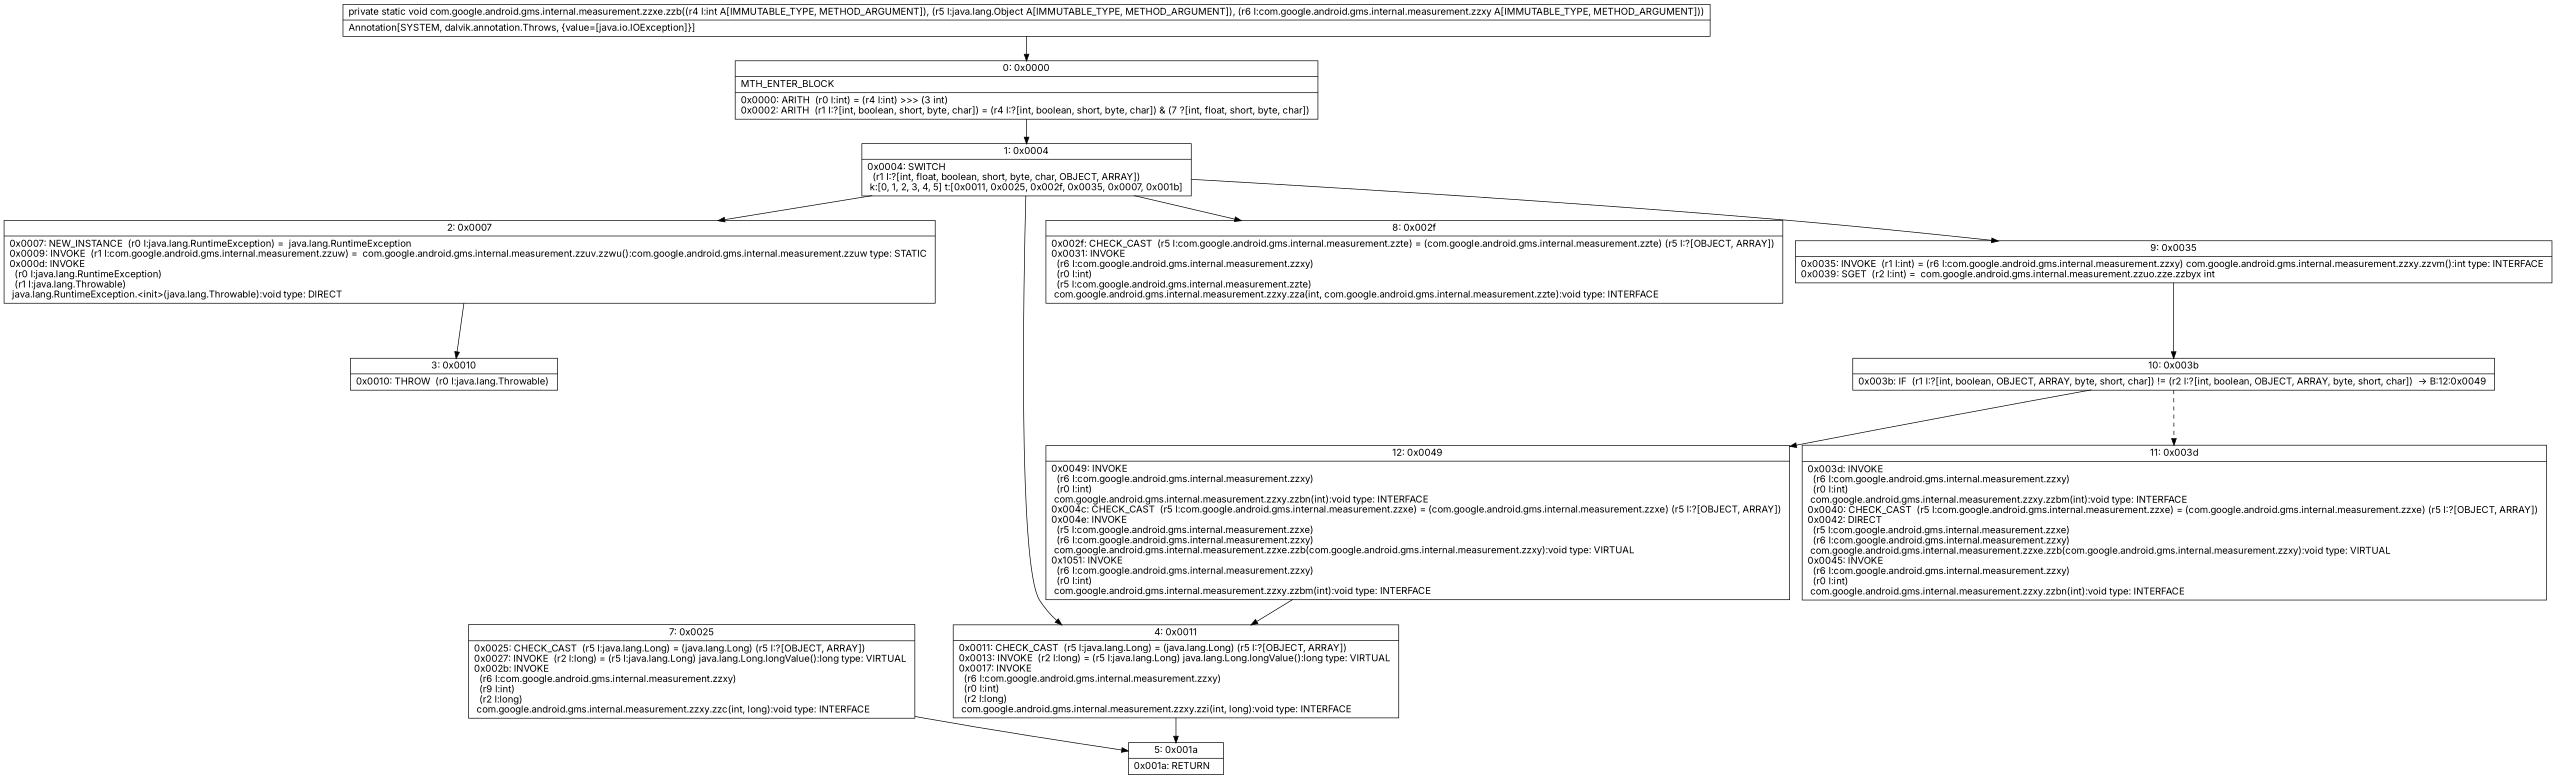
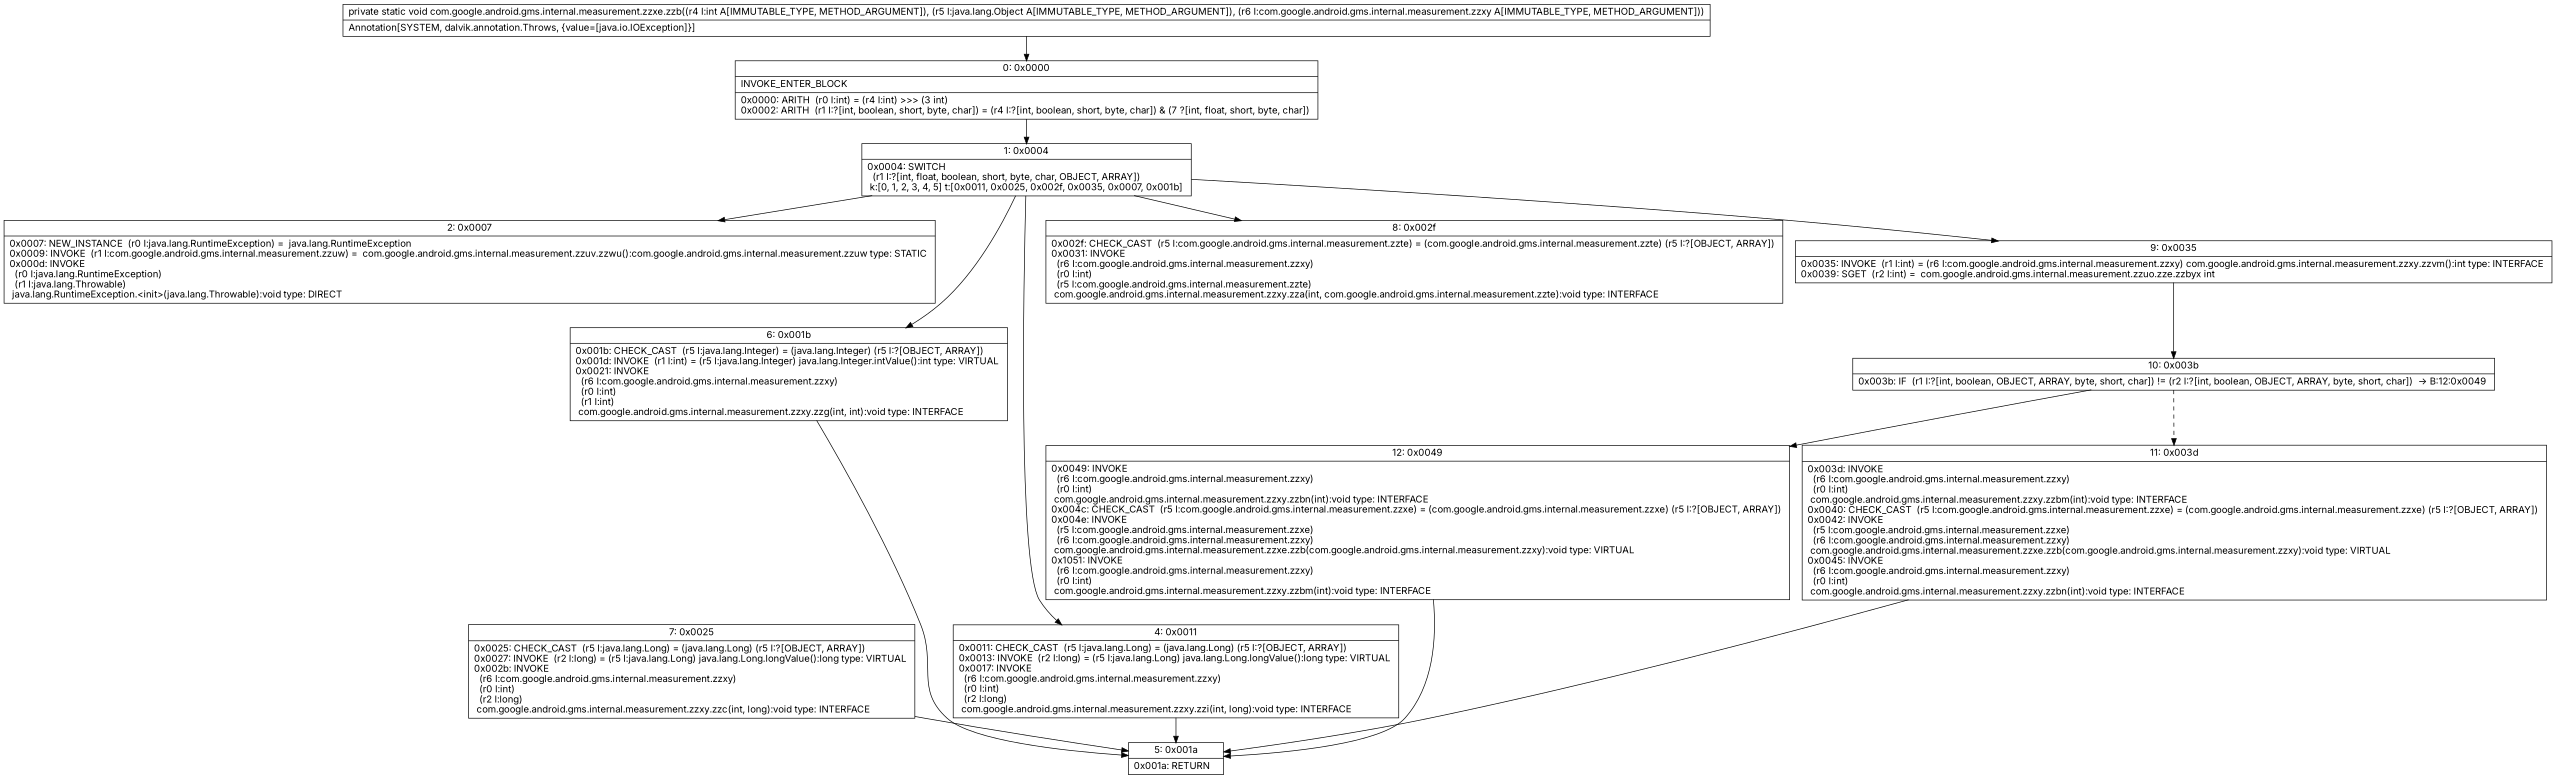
(788, 84) -> (794, 84)
(454, 374) -> none
none -> (789, 374)
(1848, 520) -> (1848, 520)
(1275, 610) -> (1381, 732)
none -> (1572, 686)
(495, 689) -> (495, 689)
